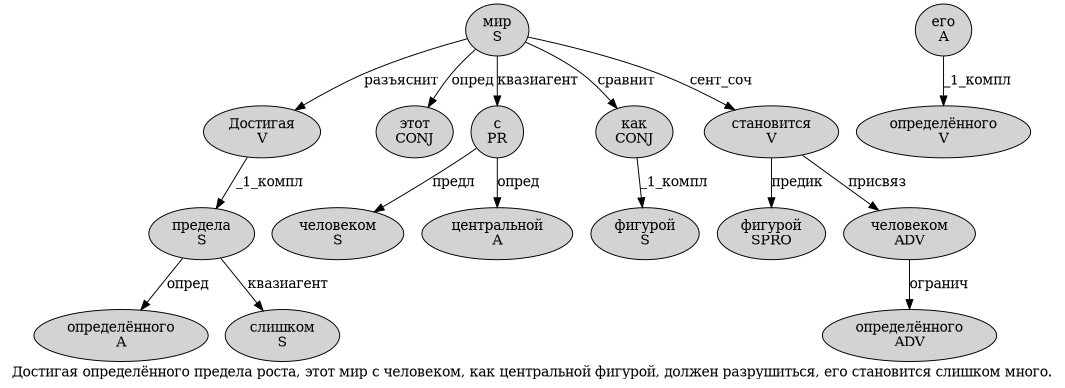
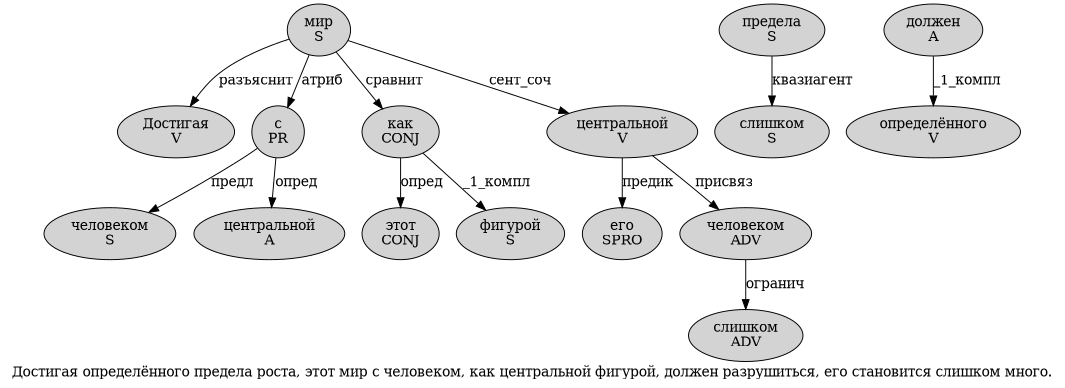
(944, 30) -> (933, 30)
(452, 73) -> (401, 178)
(538, 81) -> (322, 81)
(771, 132) -> (622, 132)
(234, 179) -> none
(771, 234) -> (622, 234)
(121, 336) -> none
(910, 336) -> (746, 336)
